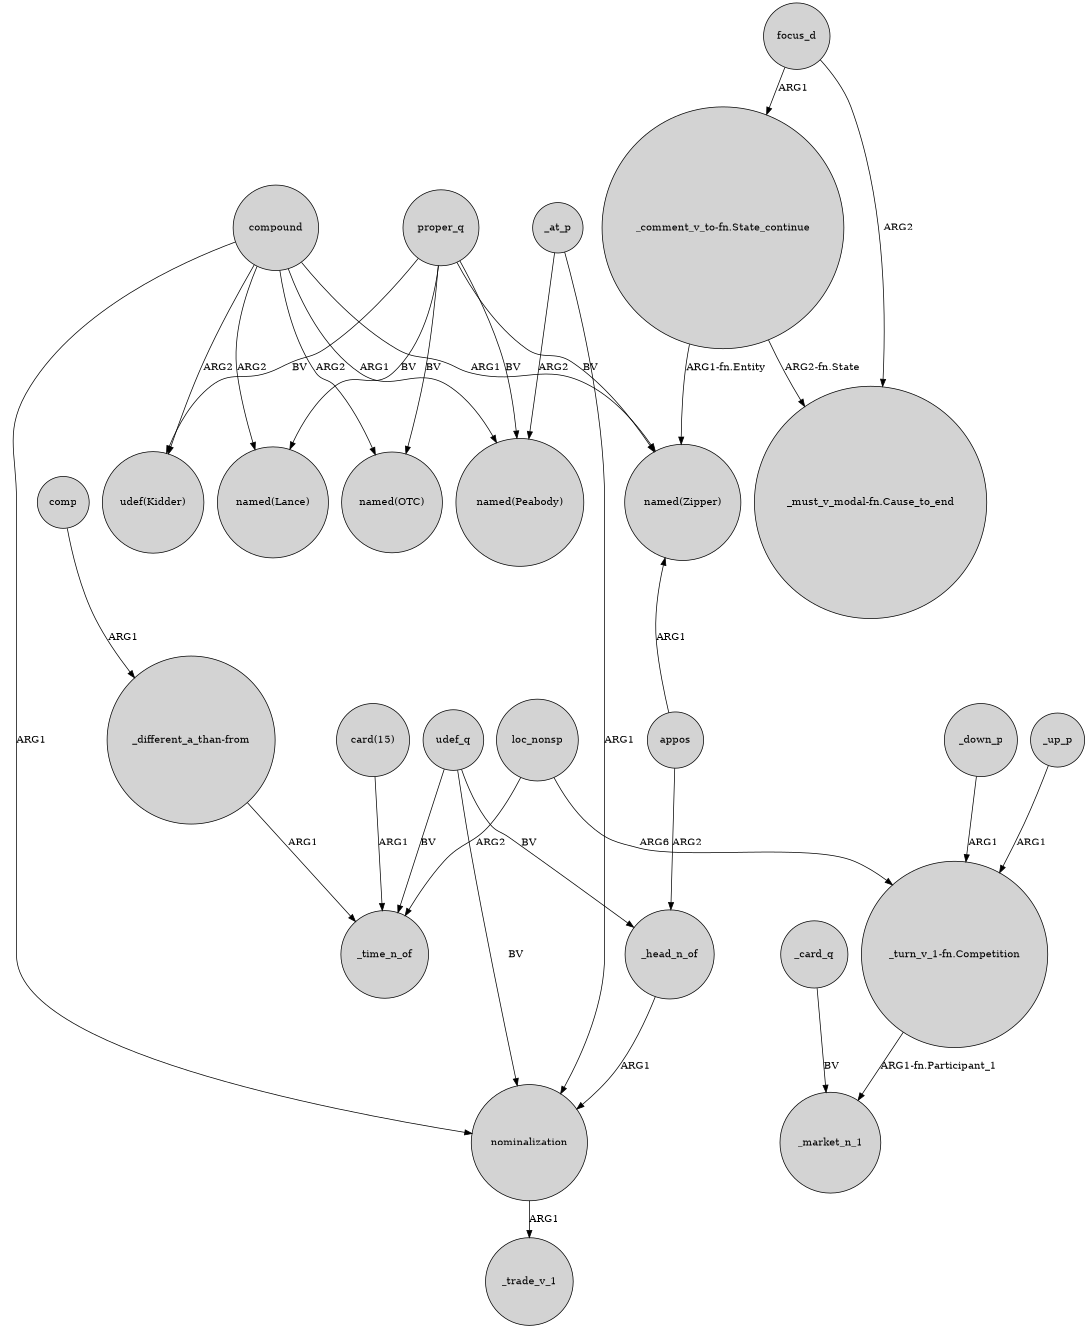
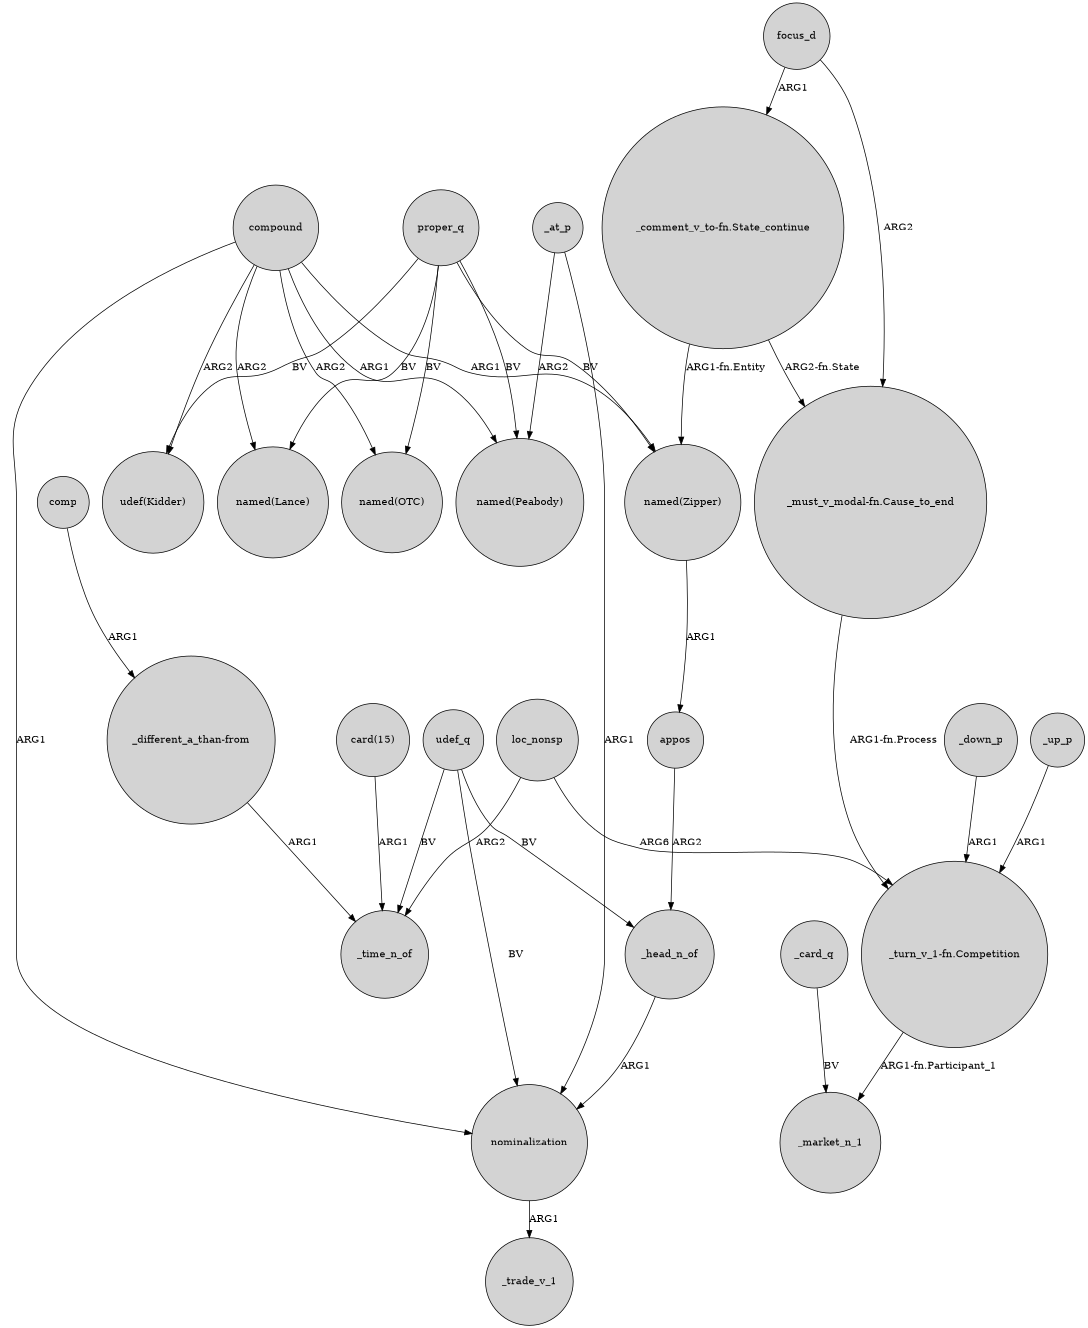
(656, 639) -> (687, 633)
none -> (835, 754)
